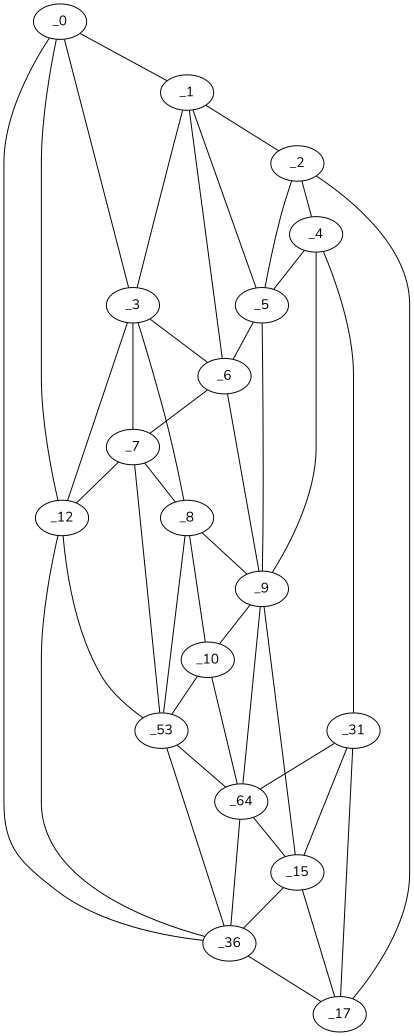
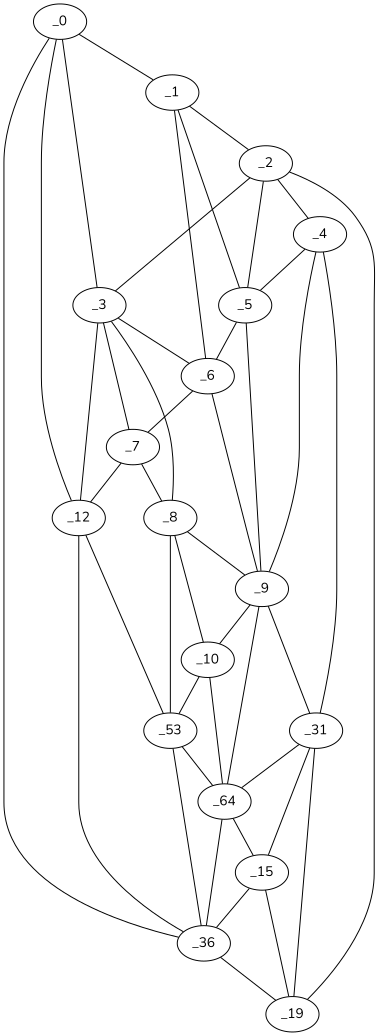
(160, 199) -> (183, 234)
(147, 589) -> none
(280, 731) -> (289, 660)
(340, 1014) -> (292, 1014)
